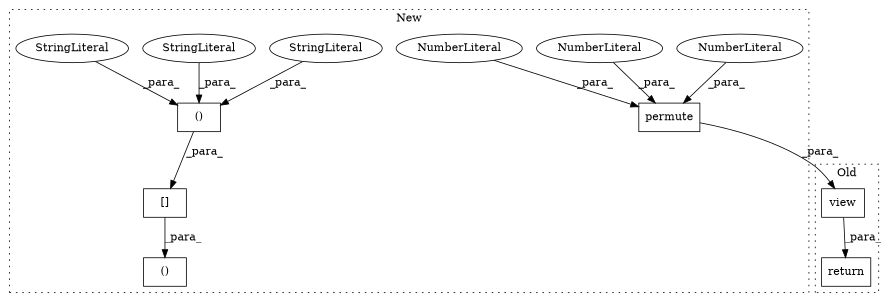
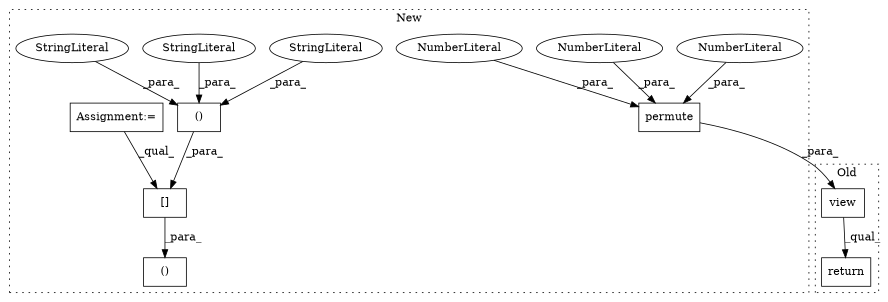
none -> (117, 117)
(863, 238) -> (863, 238)
